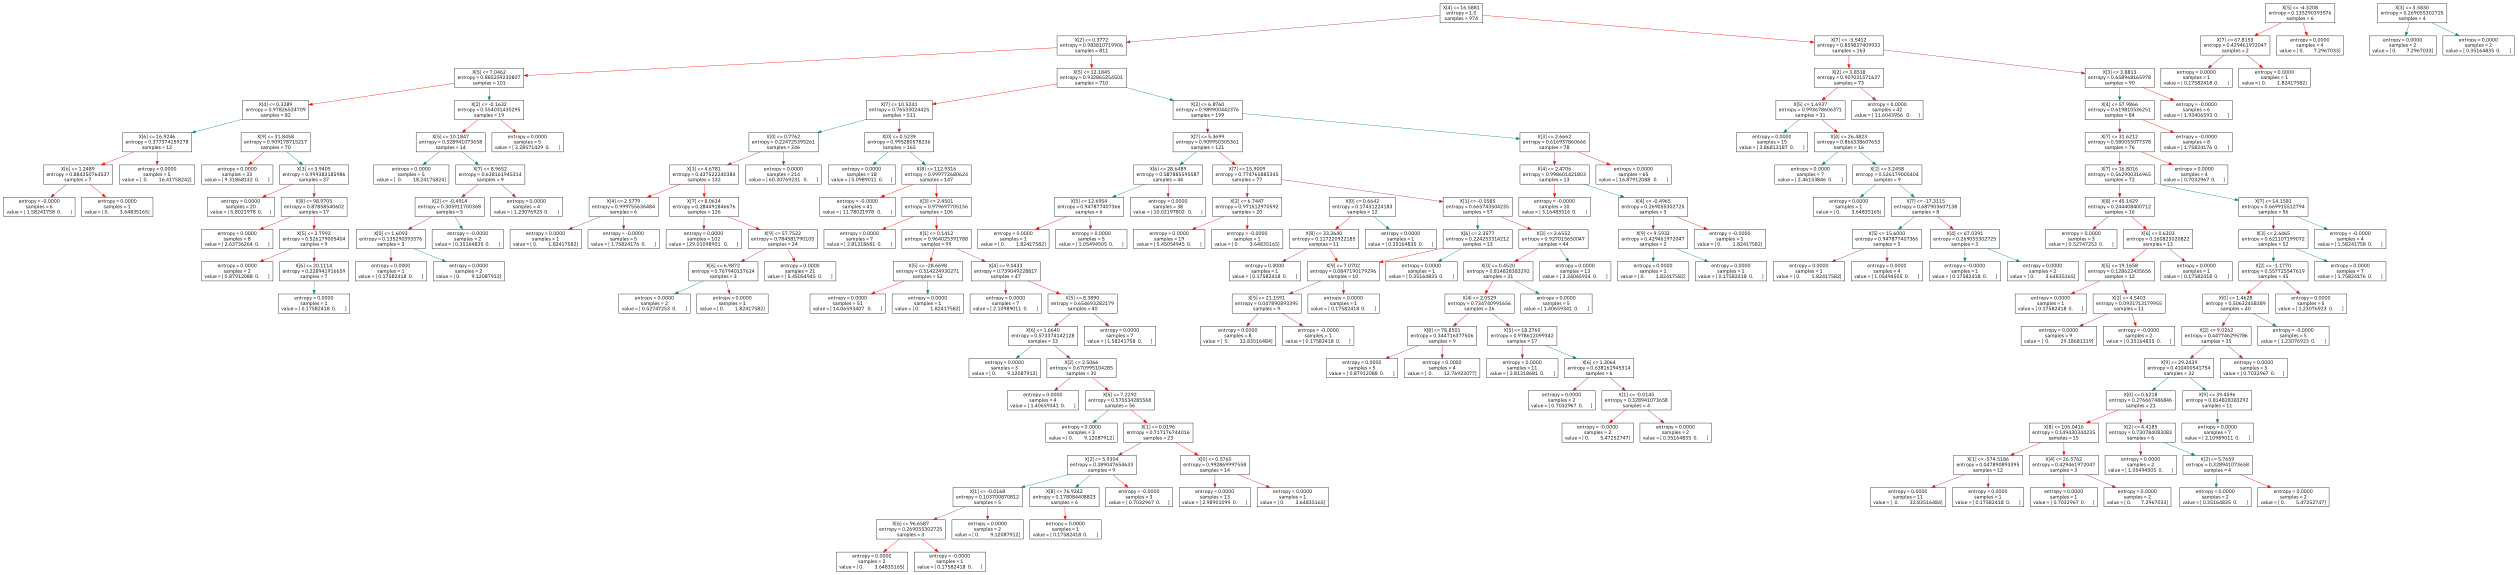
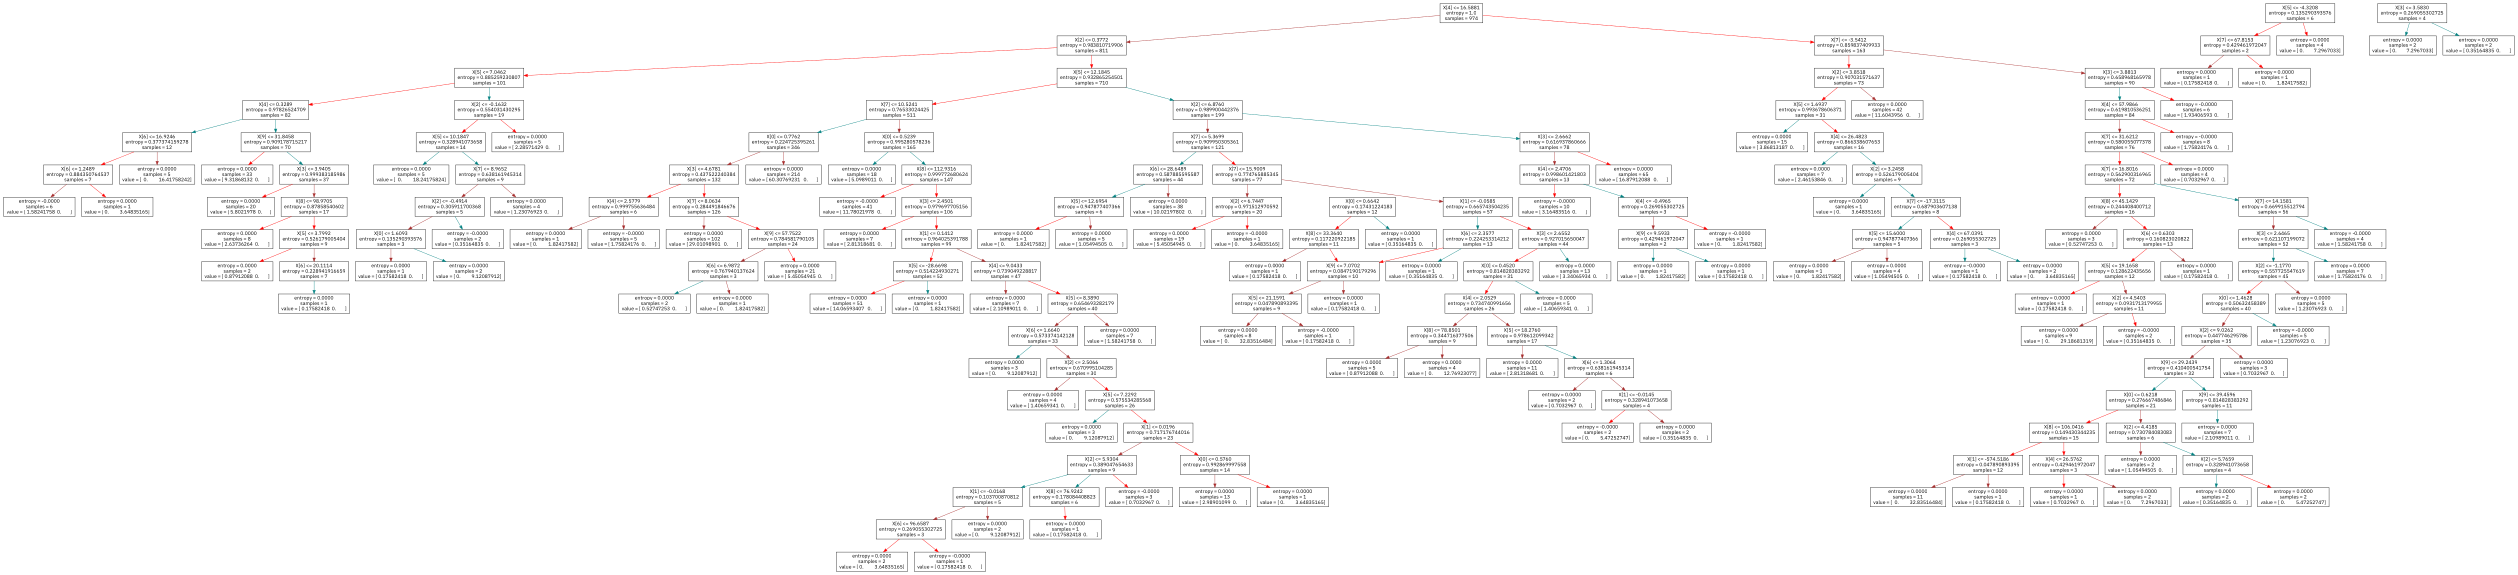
none -> (276, 124)
(1120, 400) -> (1120, 400)
